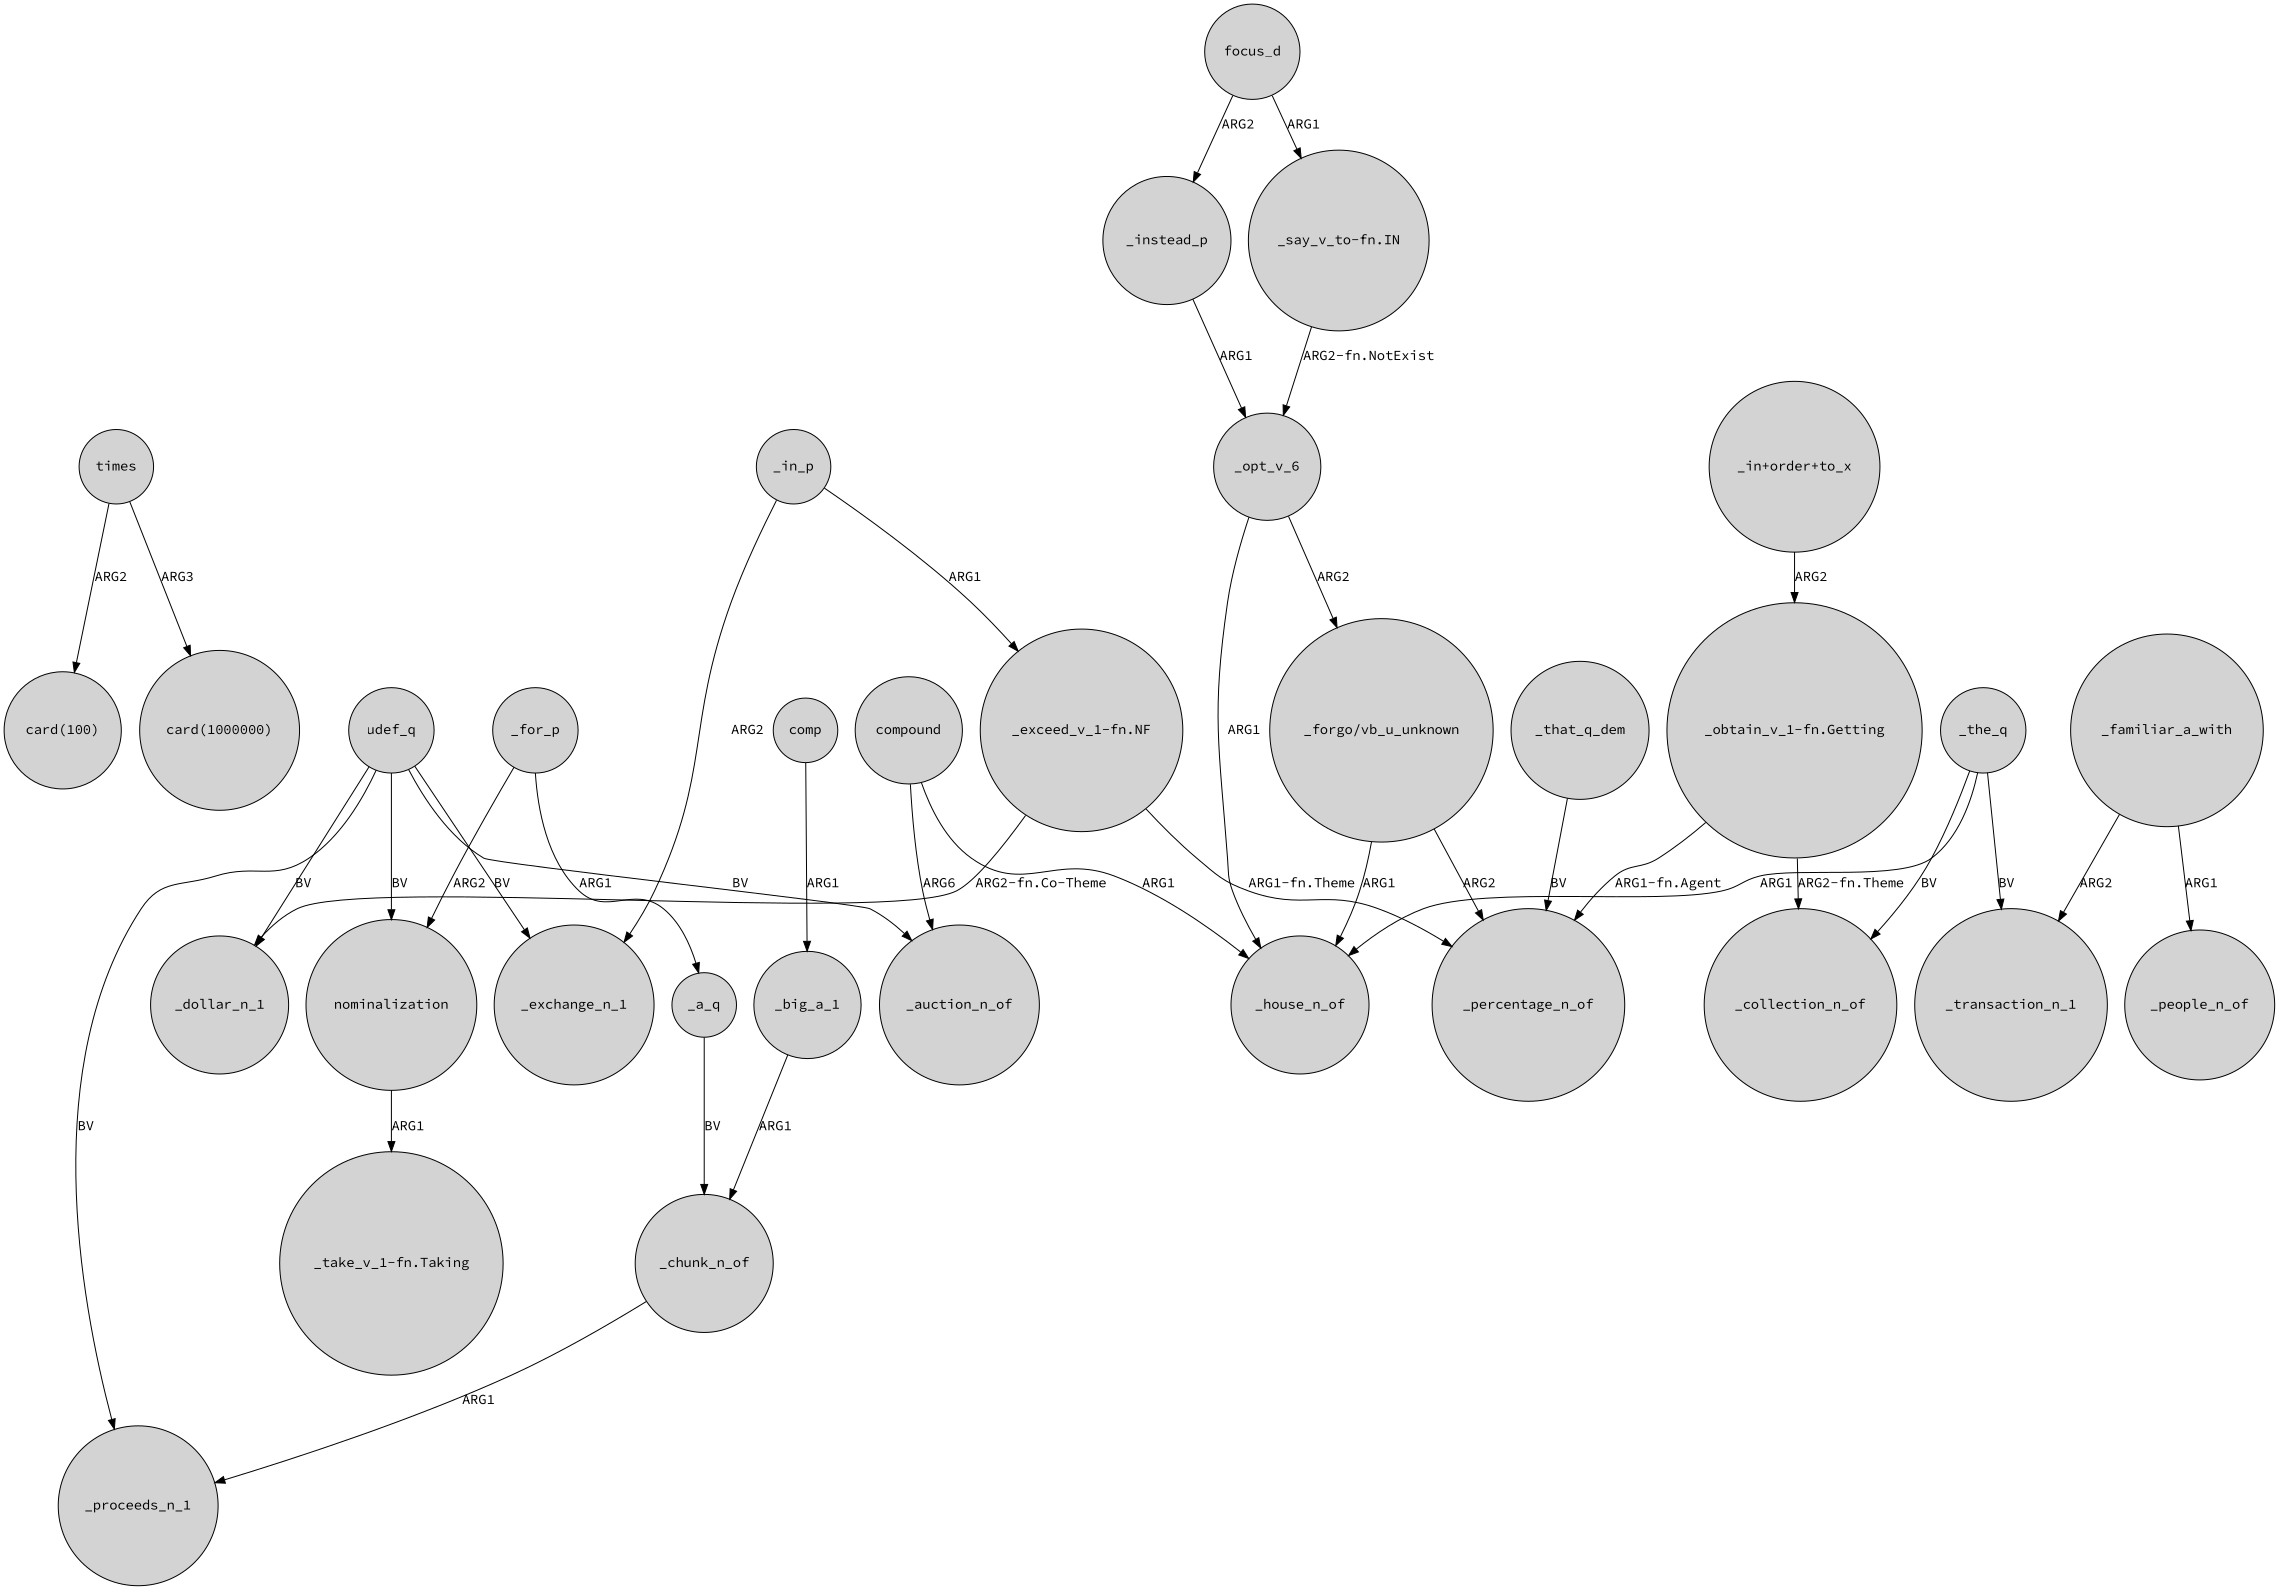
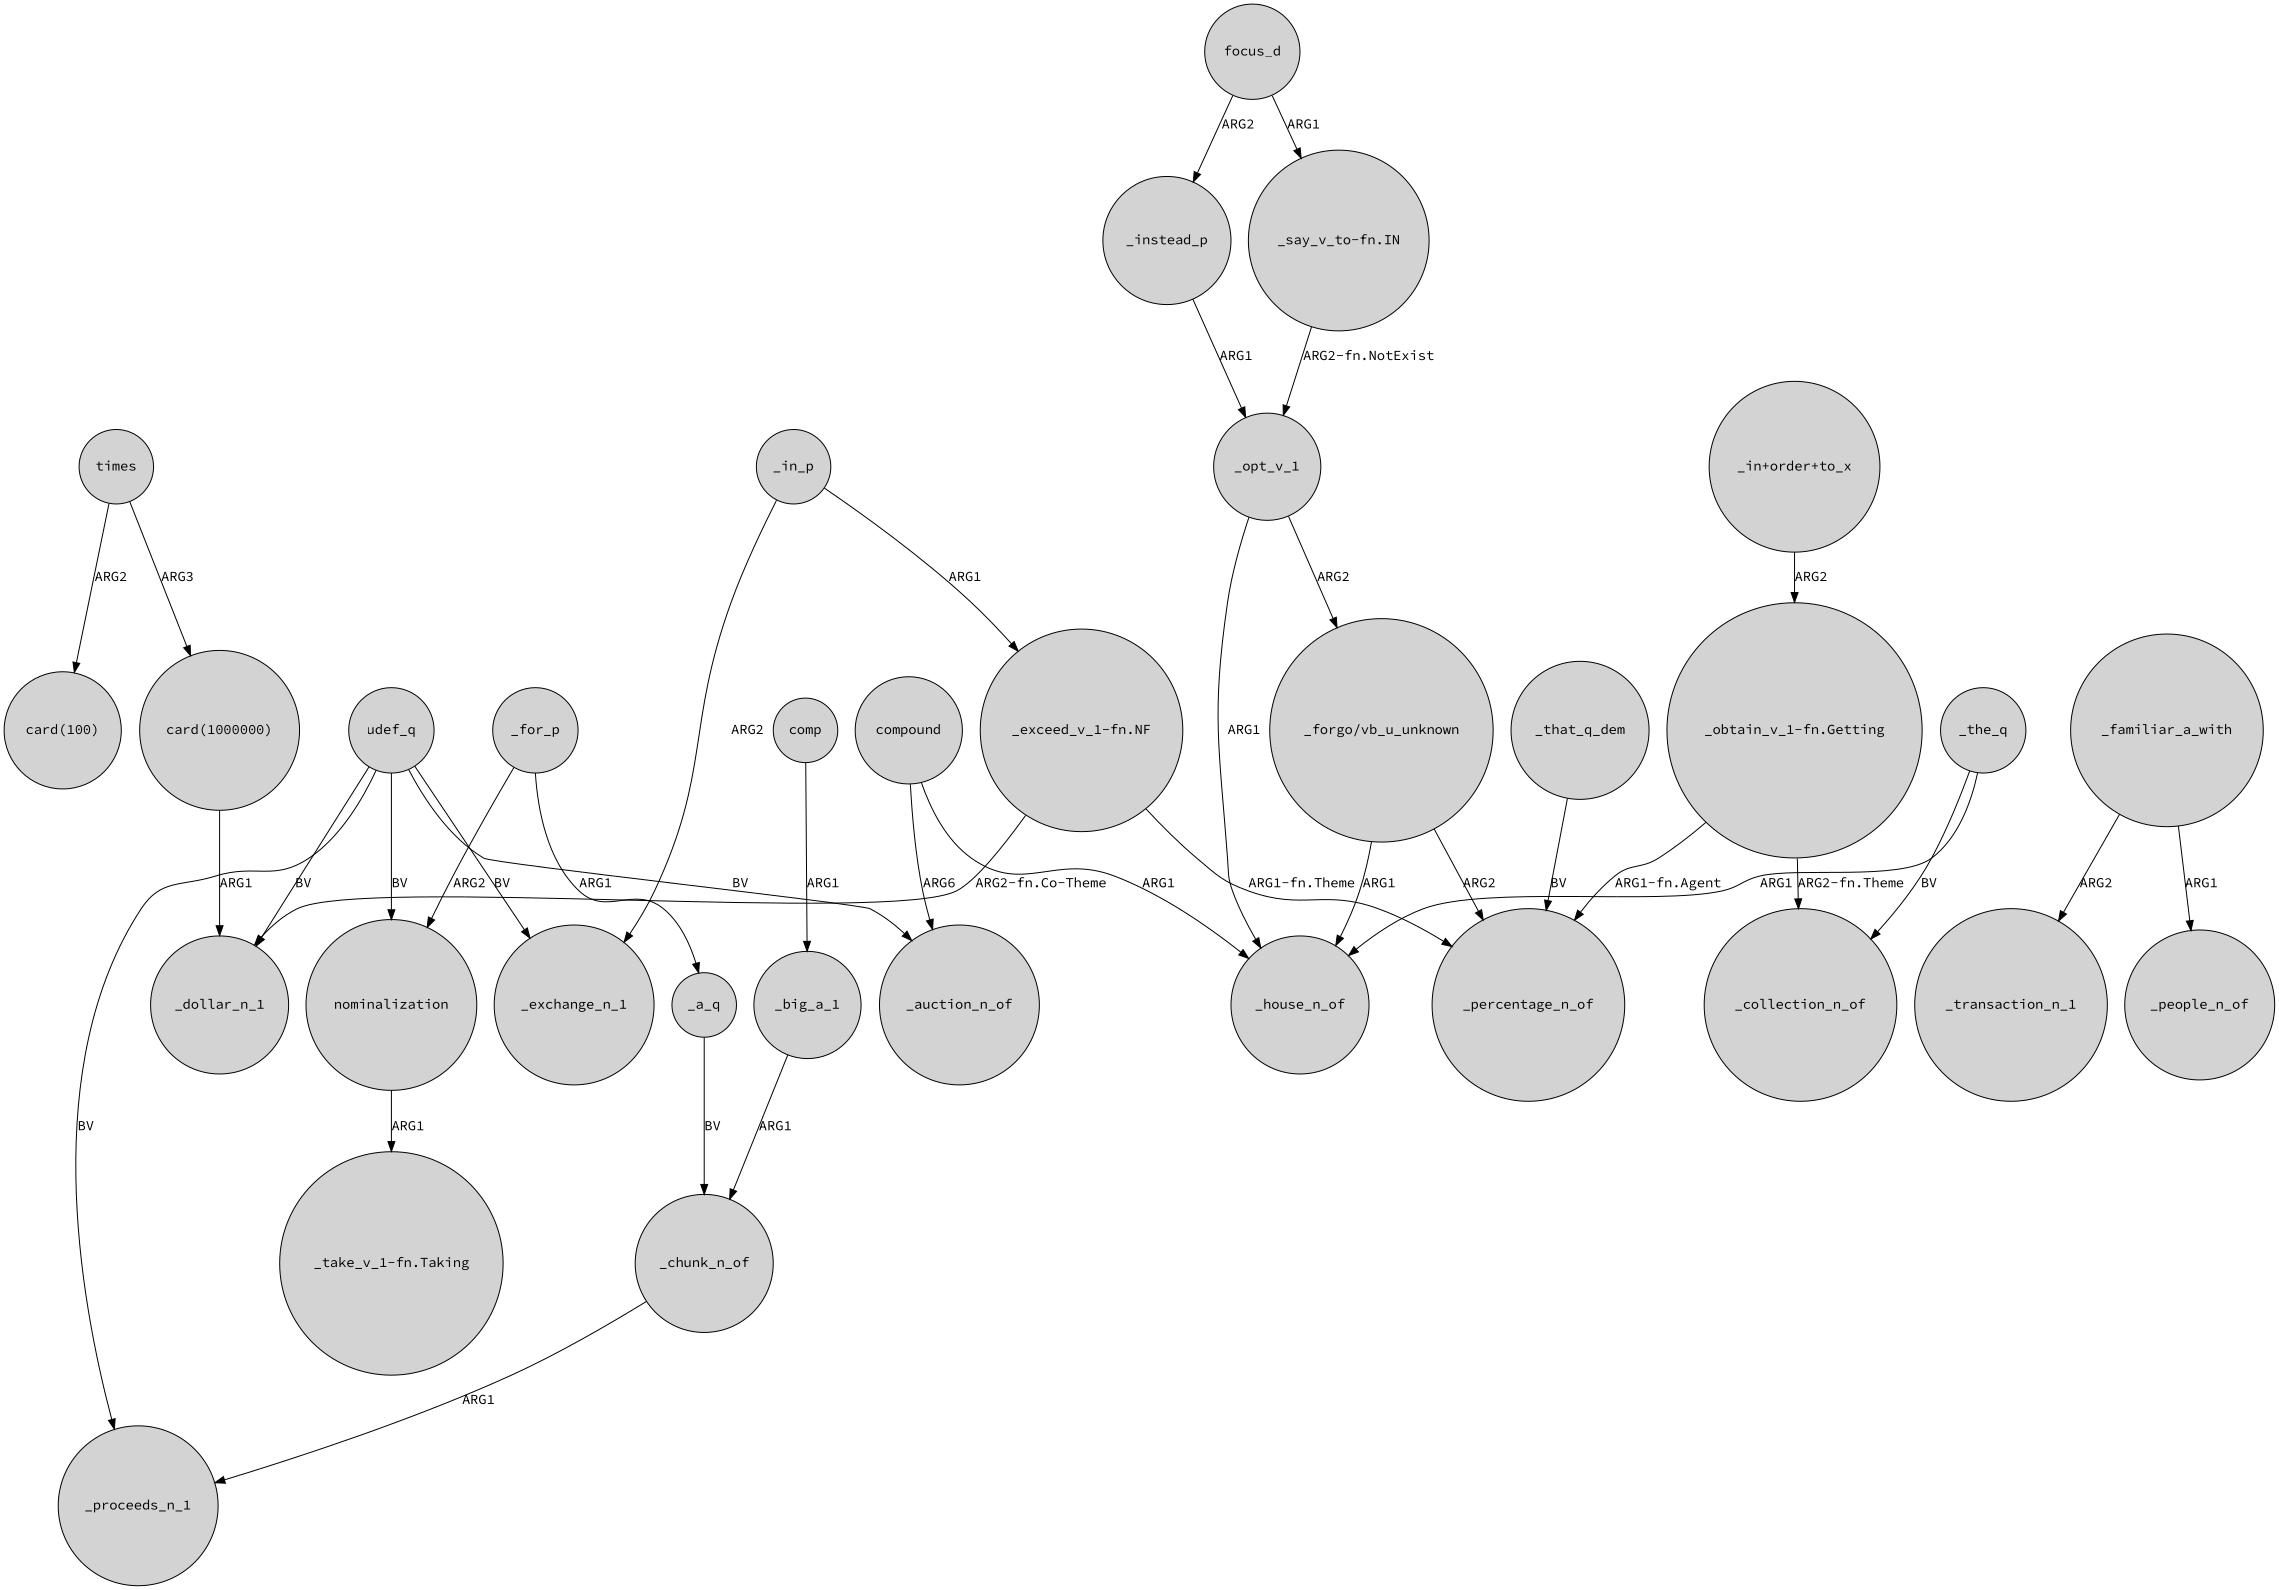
(1267, 467) -> (1267, 467)
(1994, 836) -> none
none -> (220, 868)
